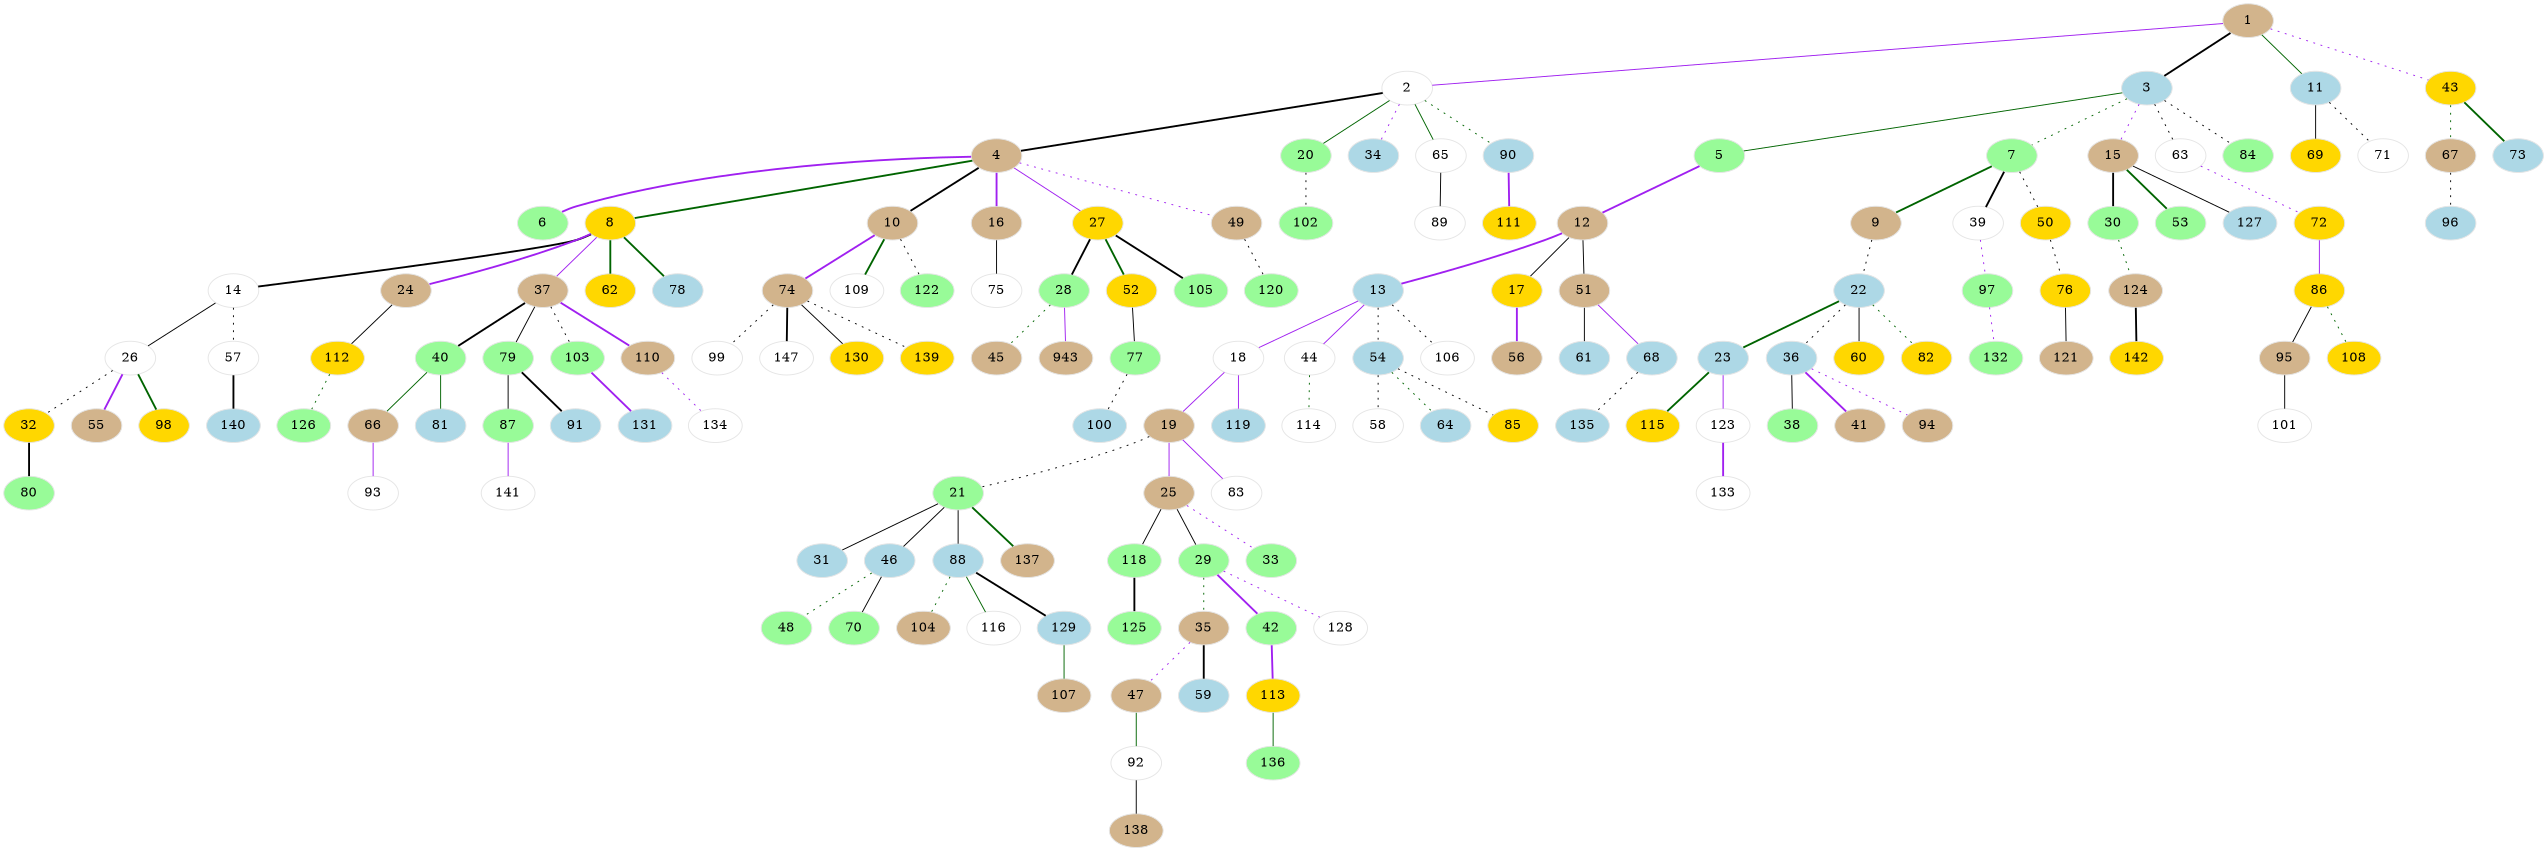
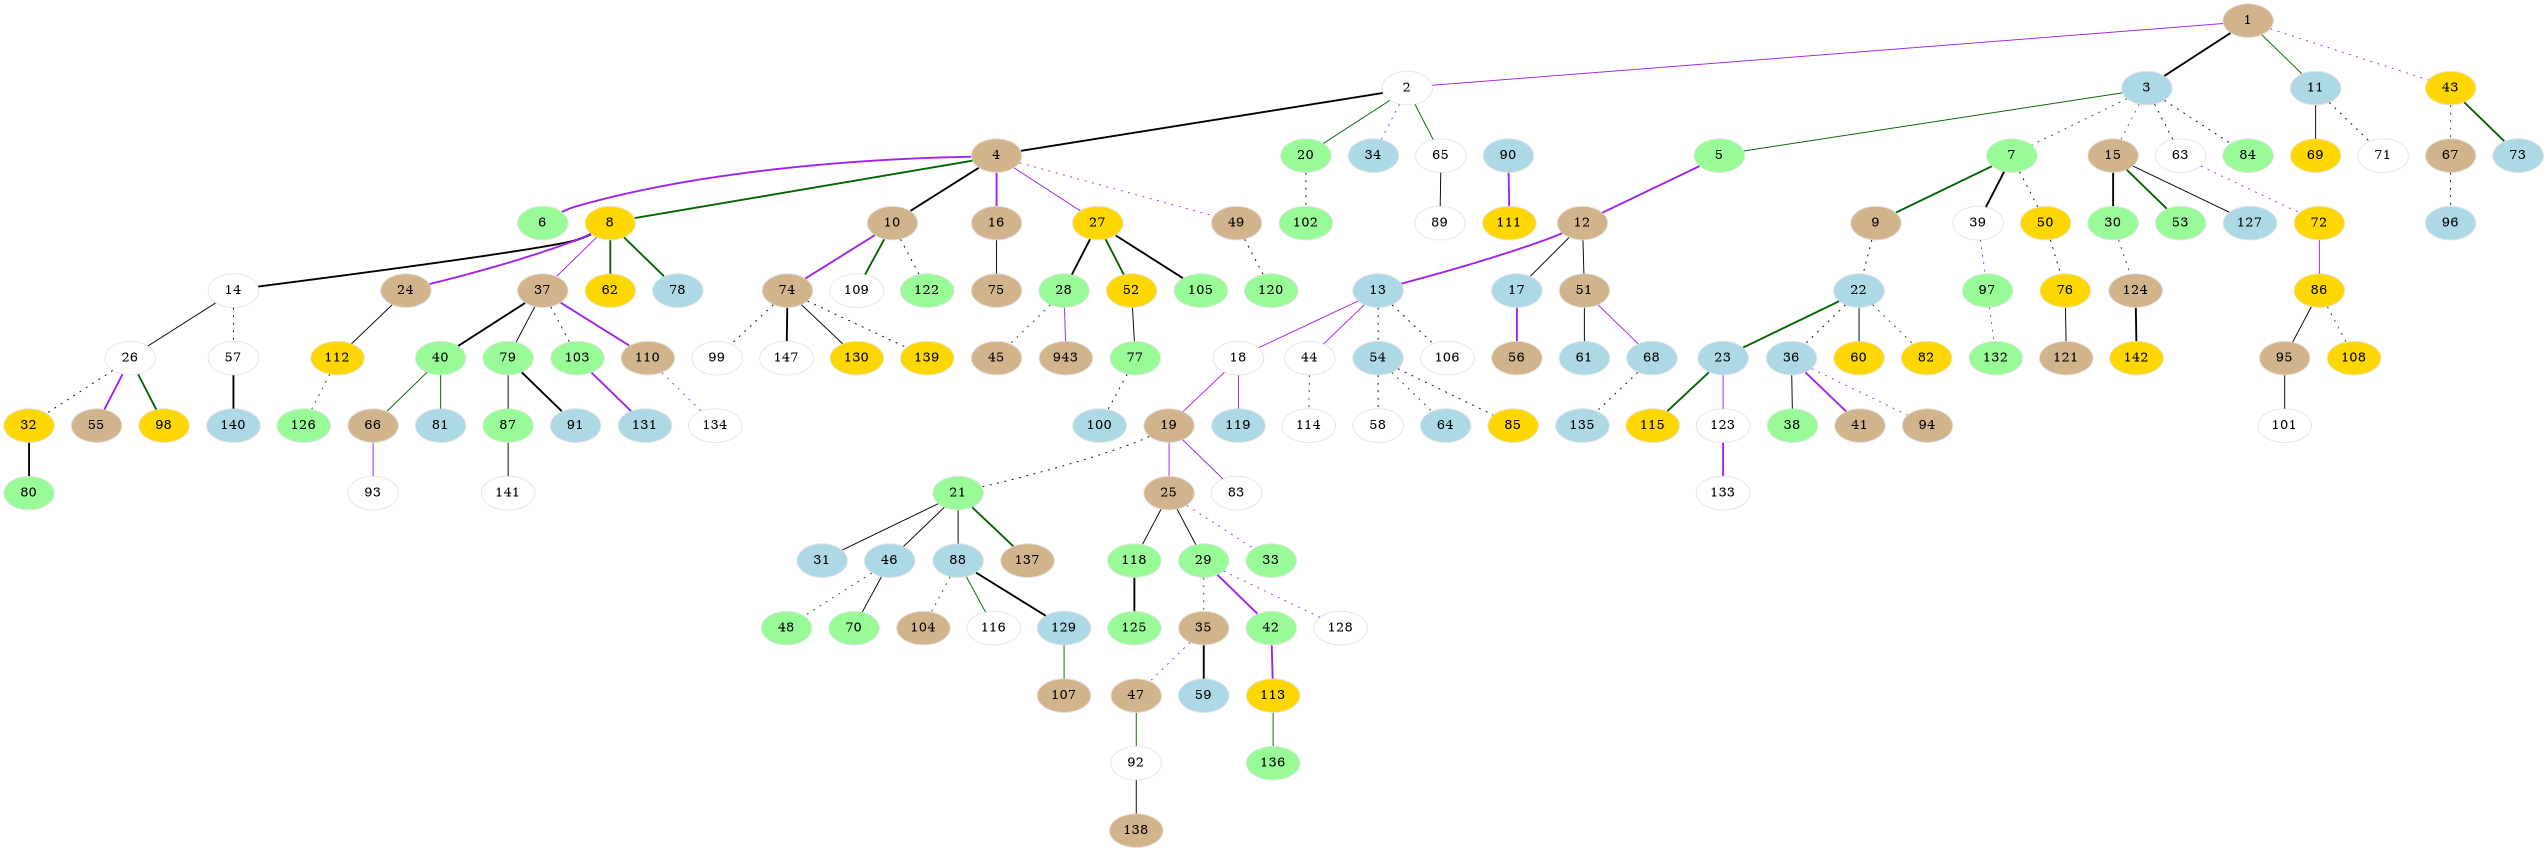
(1458, 122) -> none
(997, 291) -> (997, 291)
(1517, 291) -> (1517, 291)
(508, 459) -> (508, 459)
